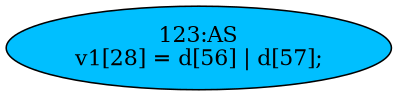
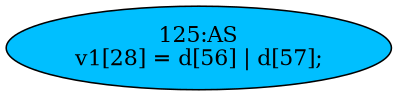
(199, 48) -> (199, 48)
